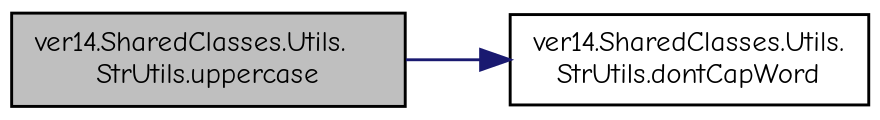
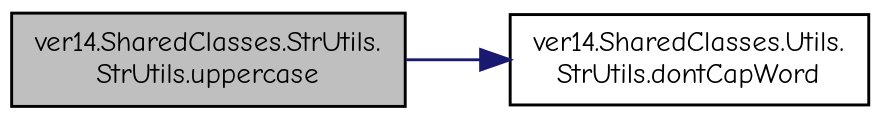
(208, 60) -> (208, 60)
